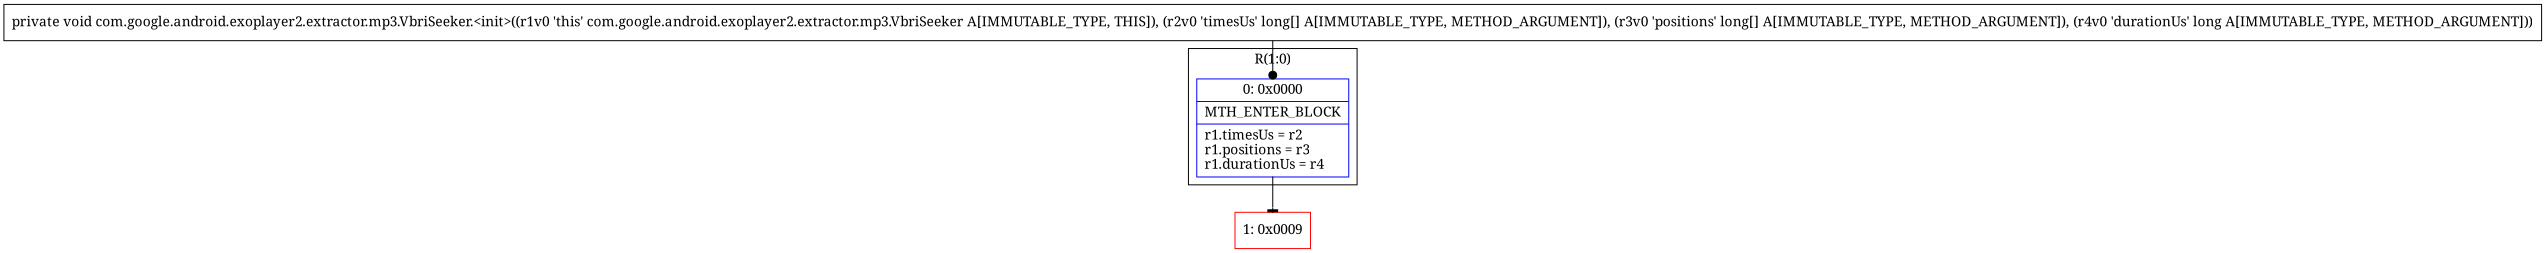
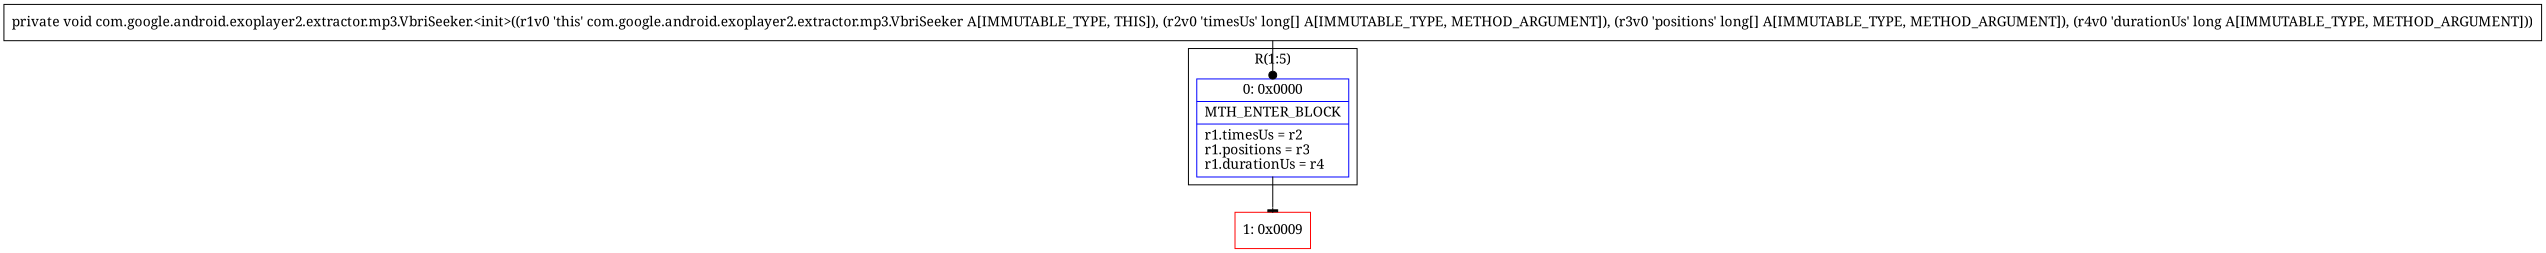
(1273, 60) -> (1273, 60)
